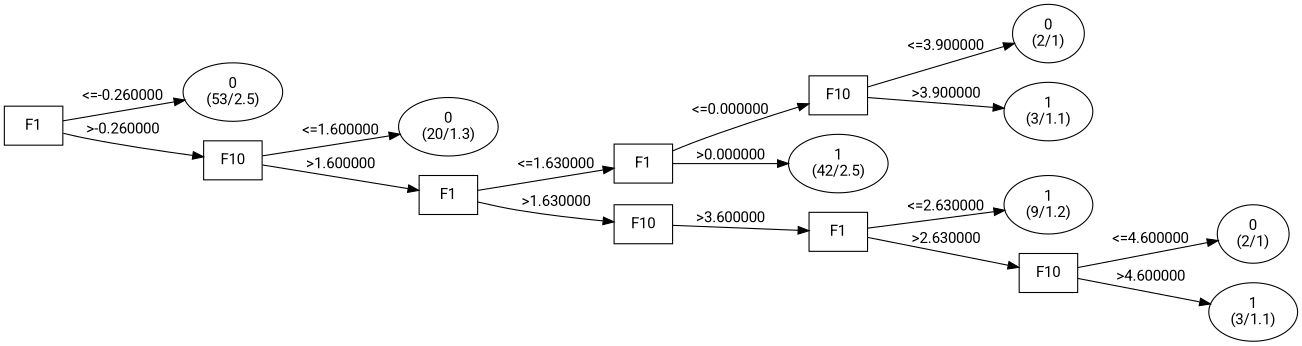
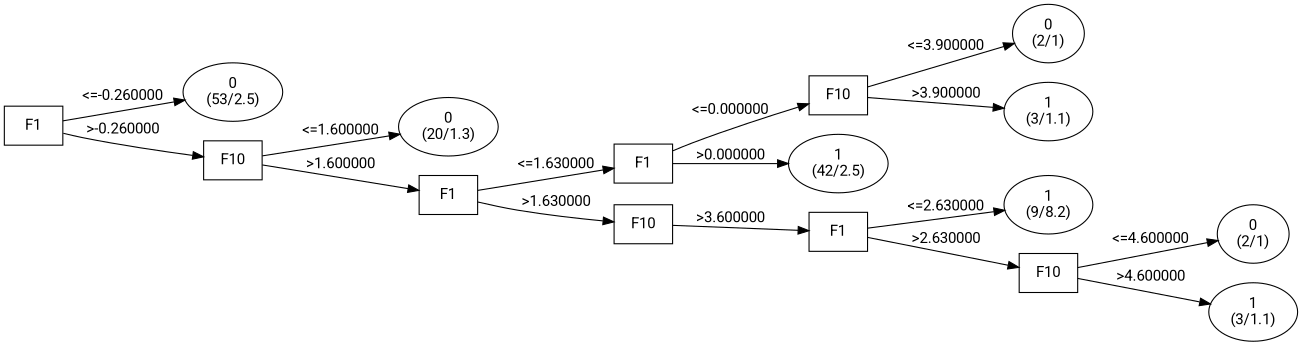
(1048, 205) -> (1048, 205)
